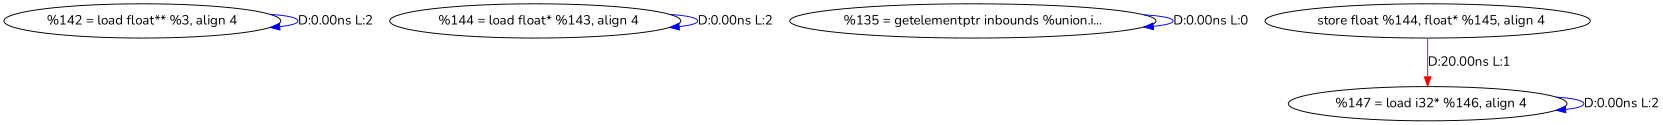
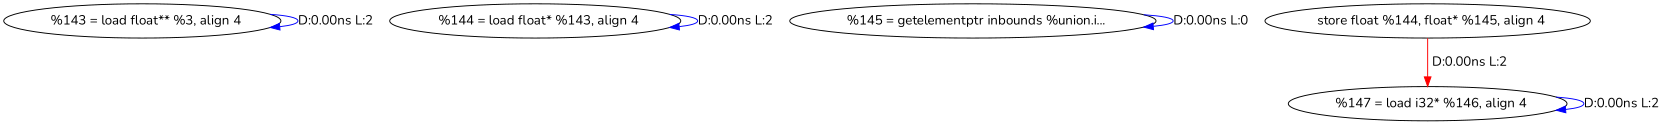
(142, 21) -> (142, 21)
(973, 21) -> (973, 21)
(1470, 62) -> (1470, 62)
